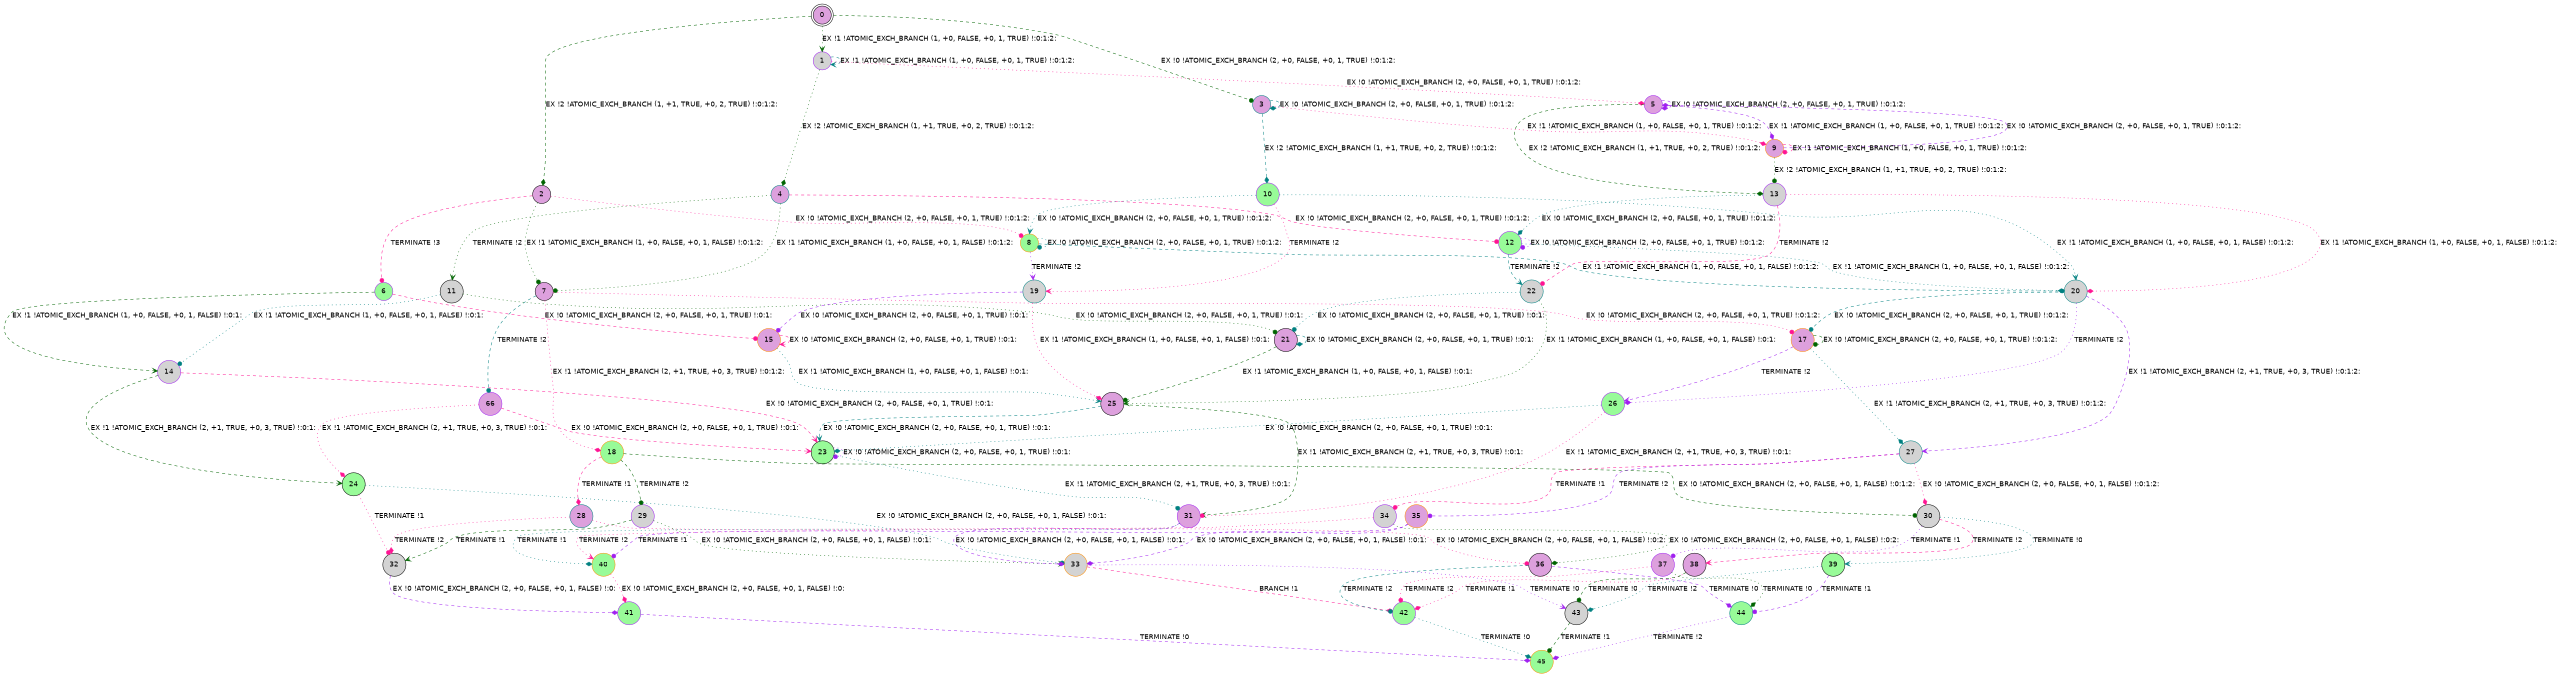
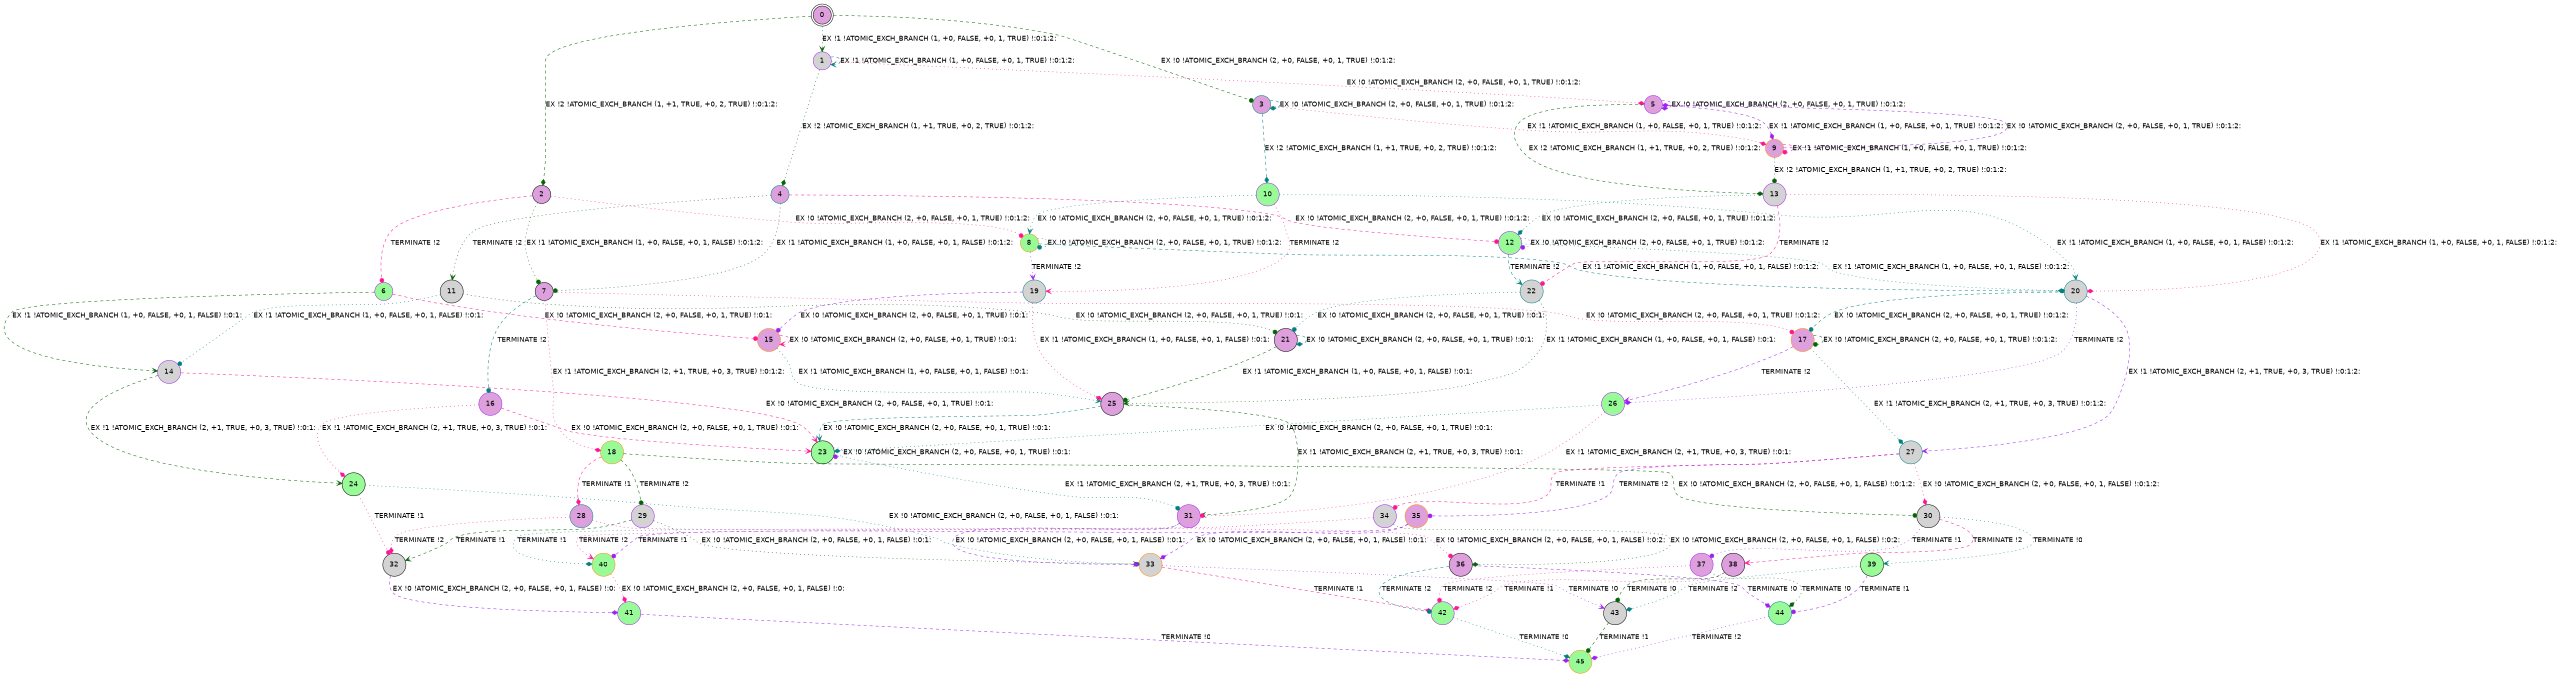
(416, 243) -> (416, 243)
(490, 404) -> (490, 404)
(1279, 589) -> (1339, 589)
